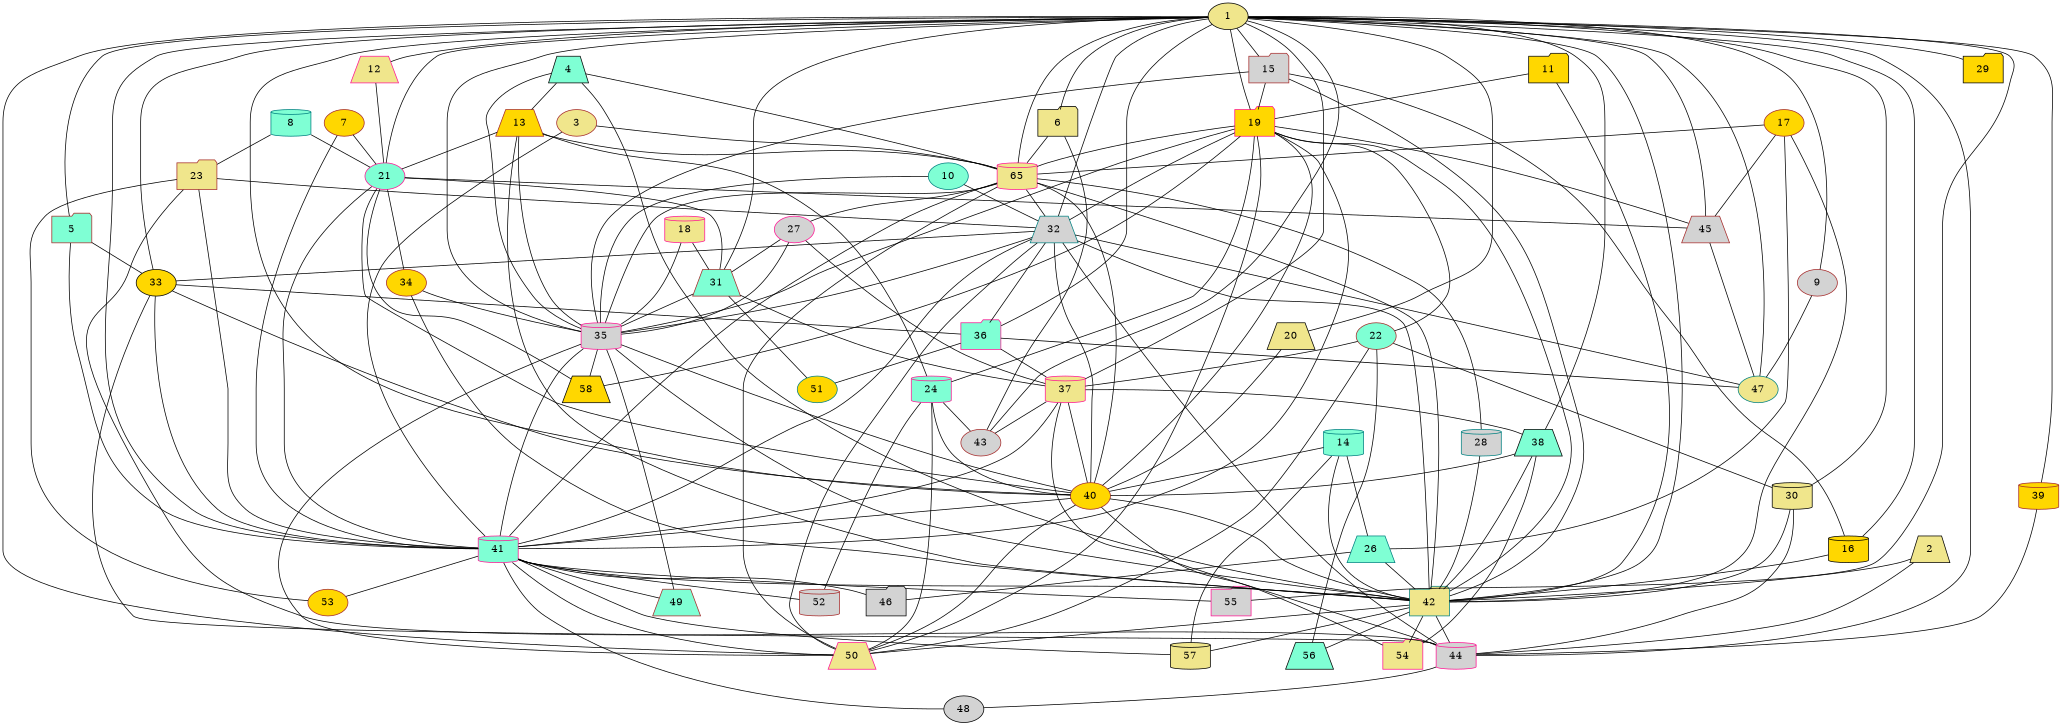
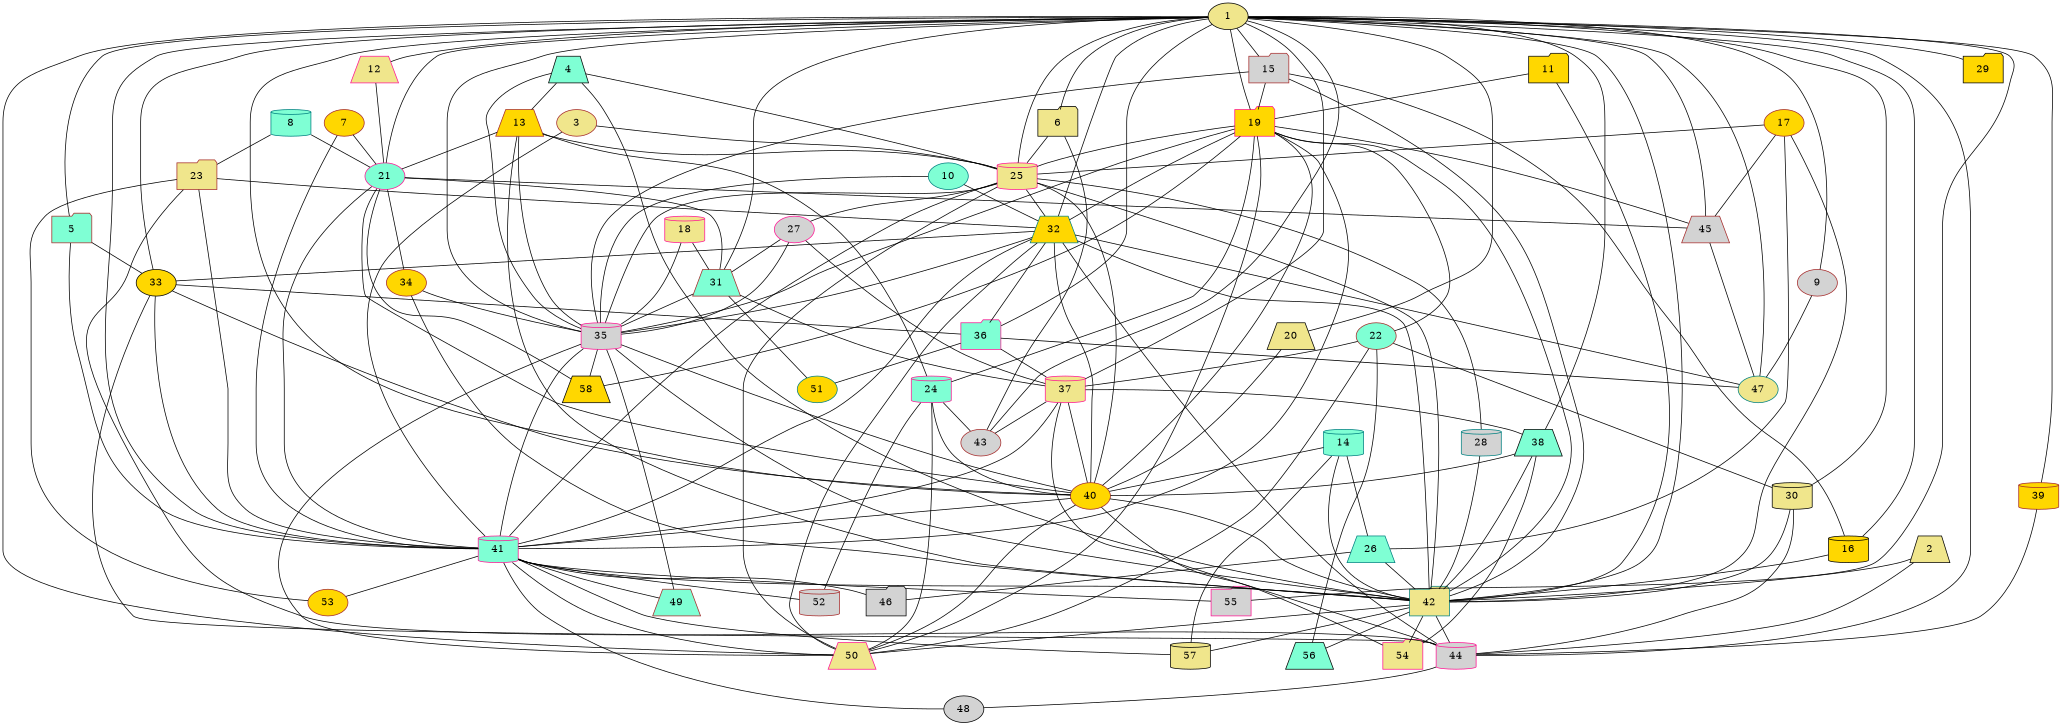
(1017, 176) -> (1017, 176)
(1054, 229) -> (1054, 229)
